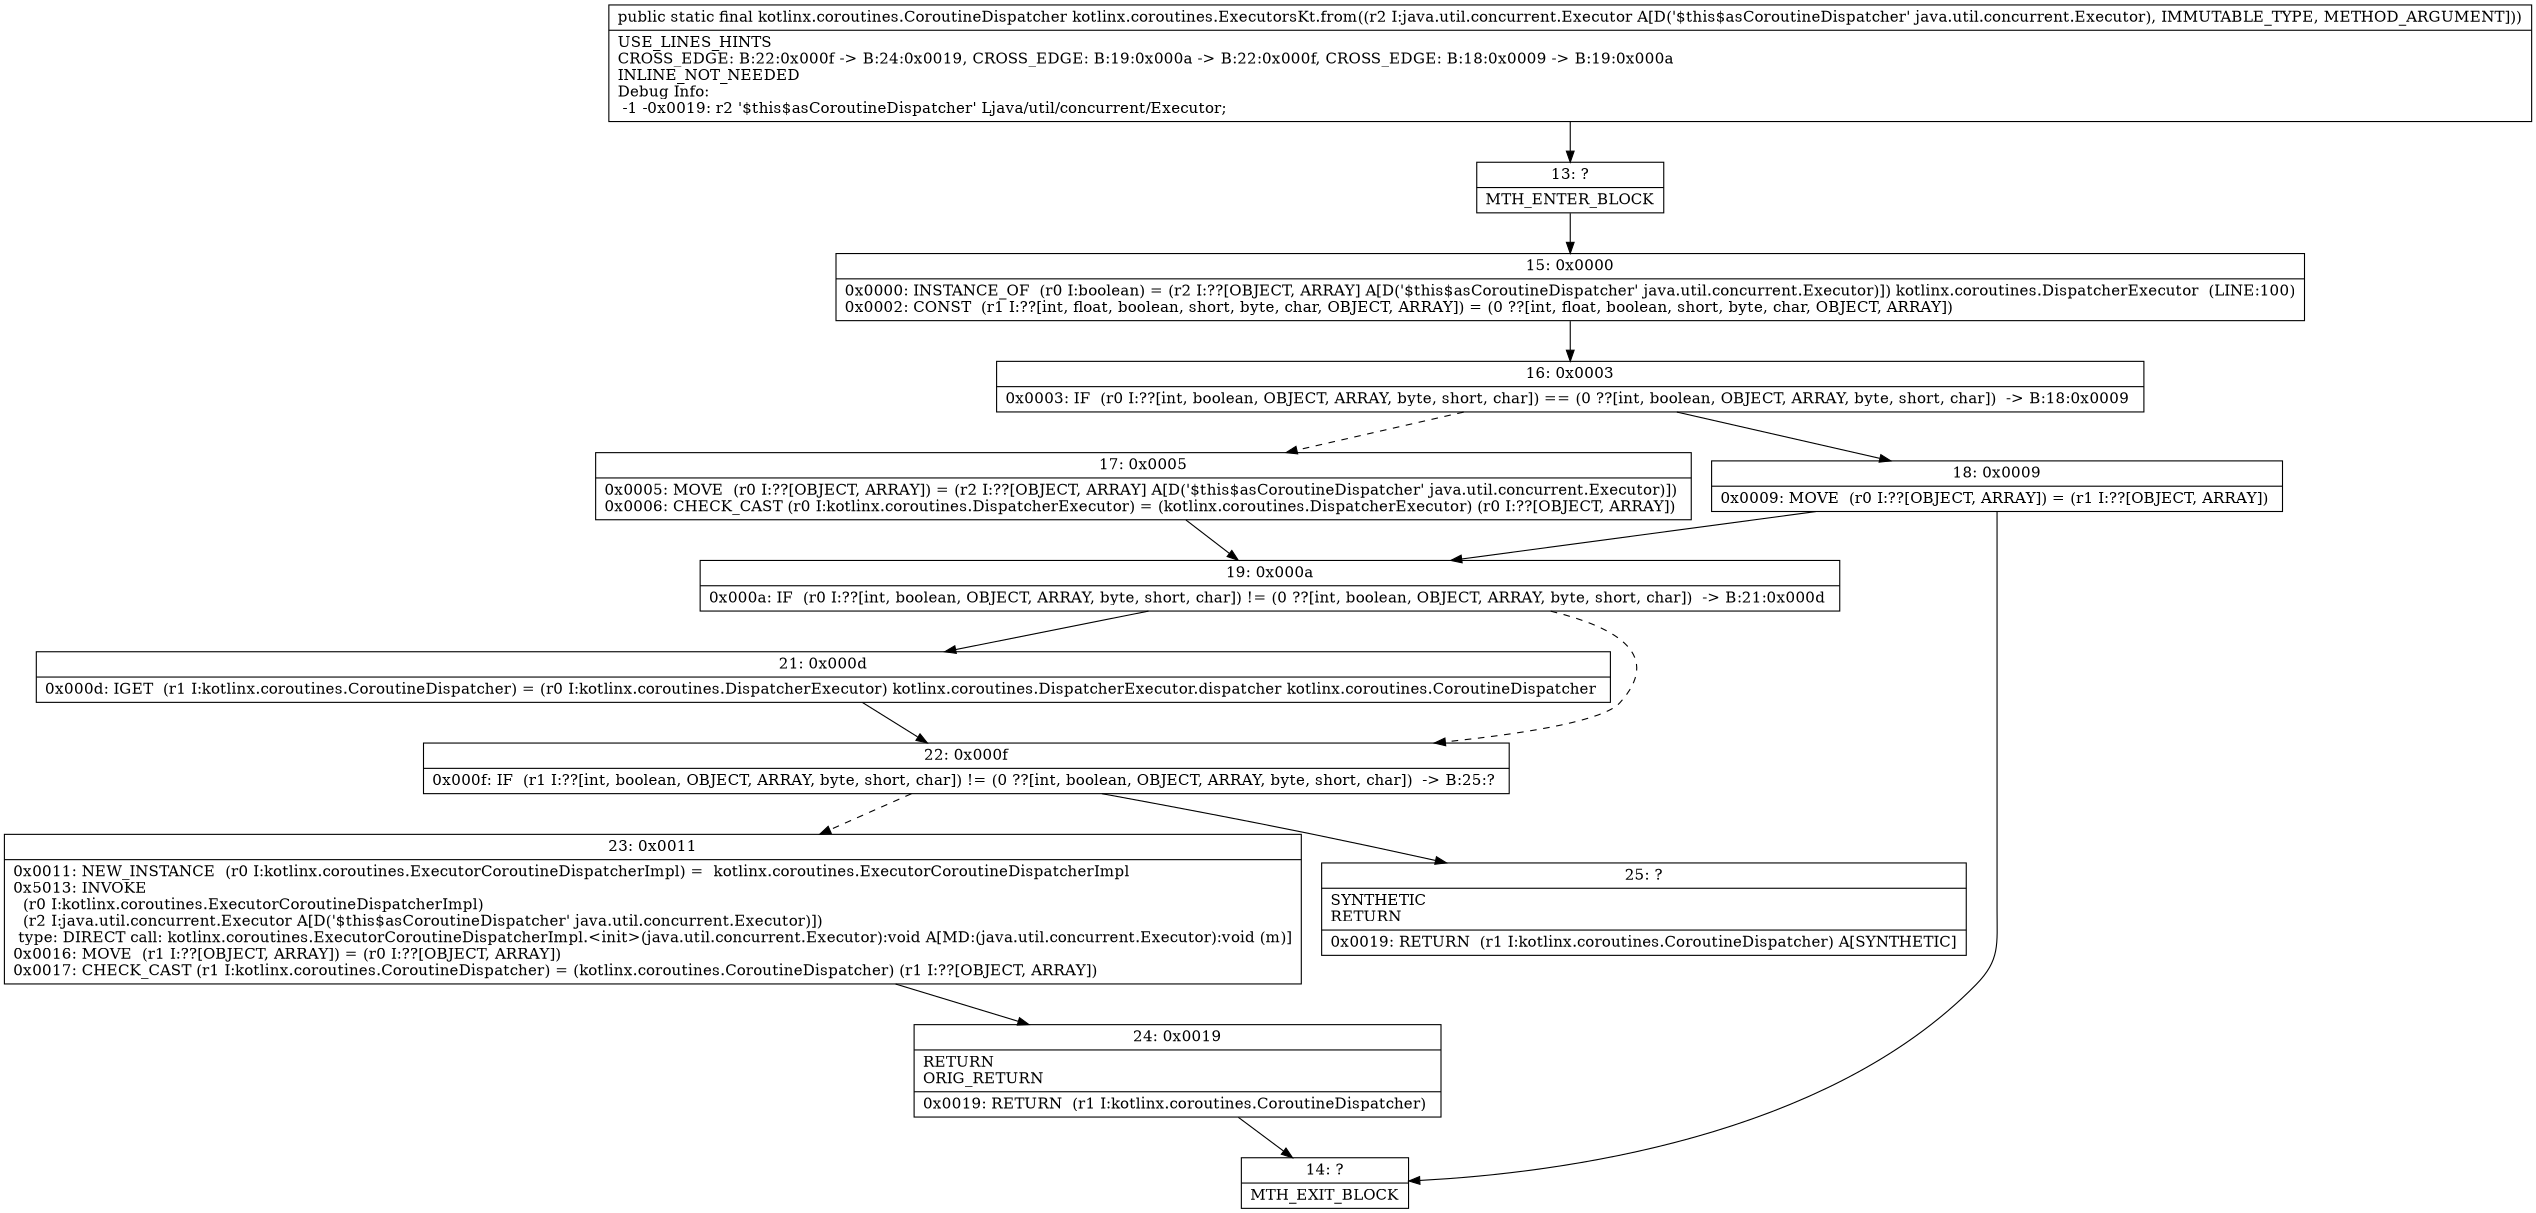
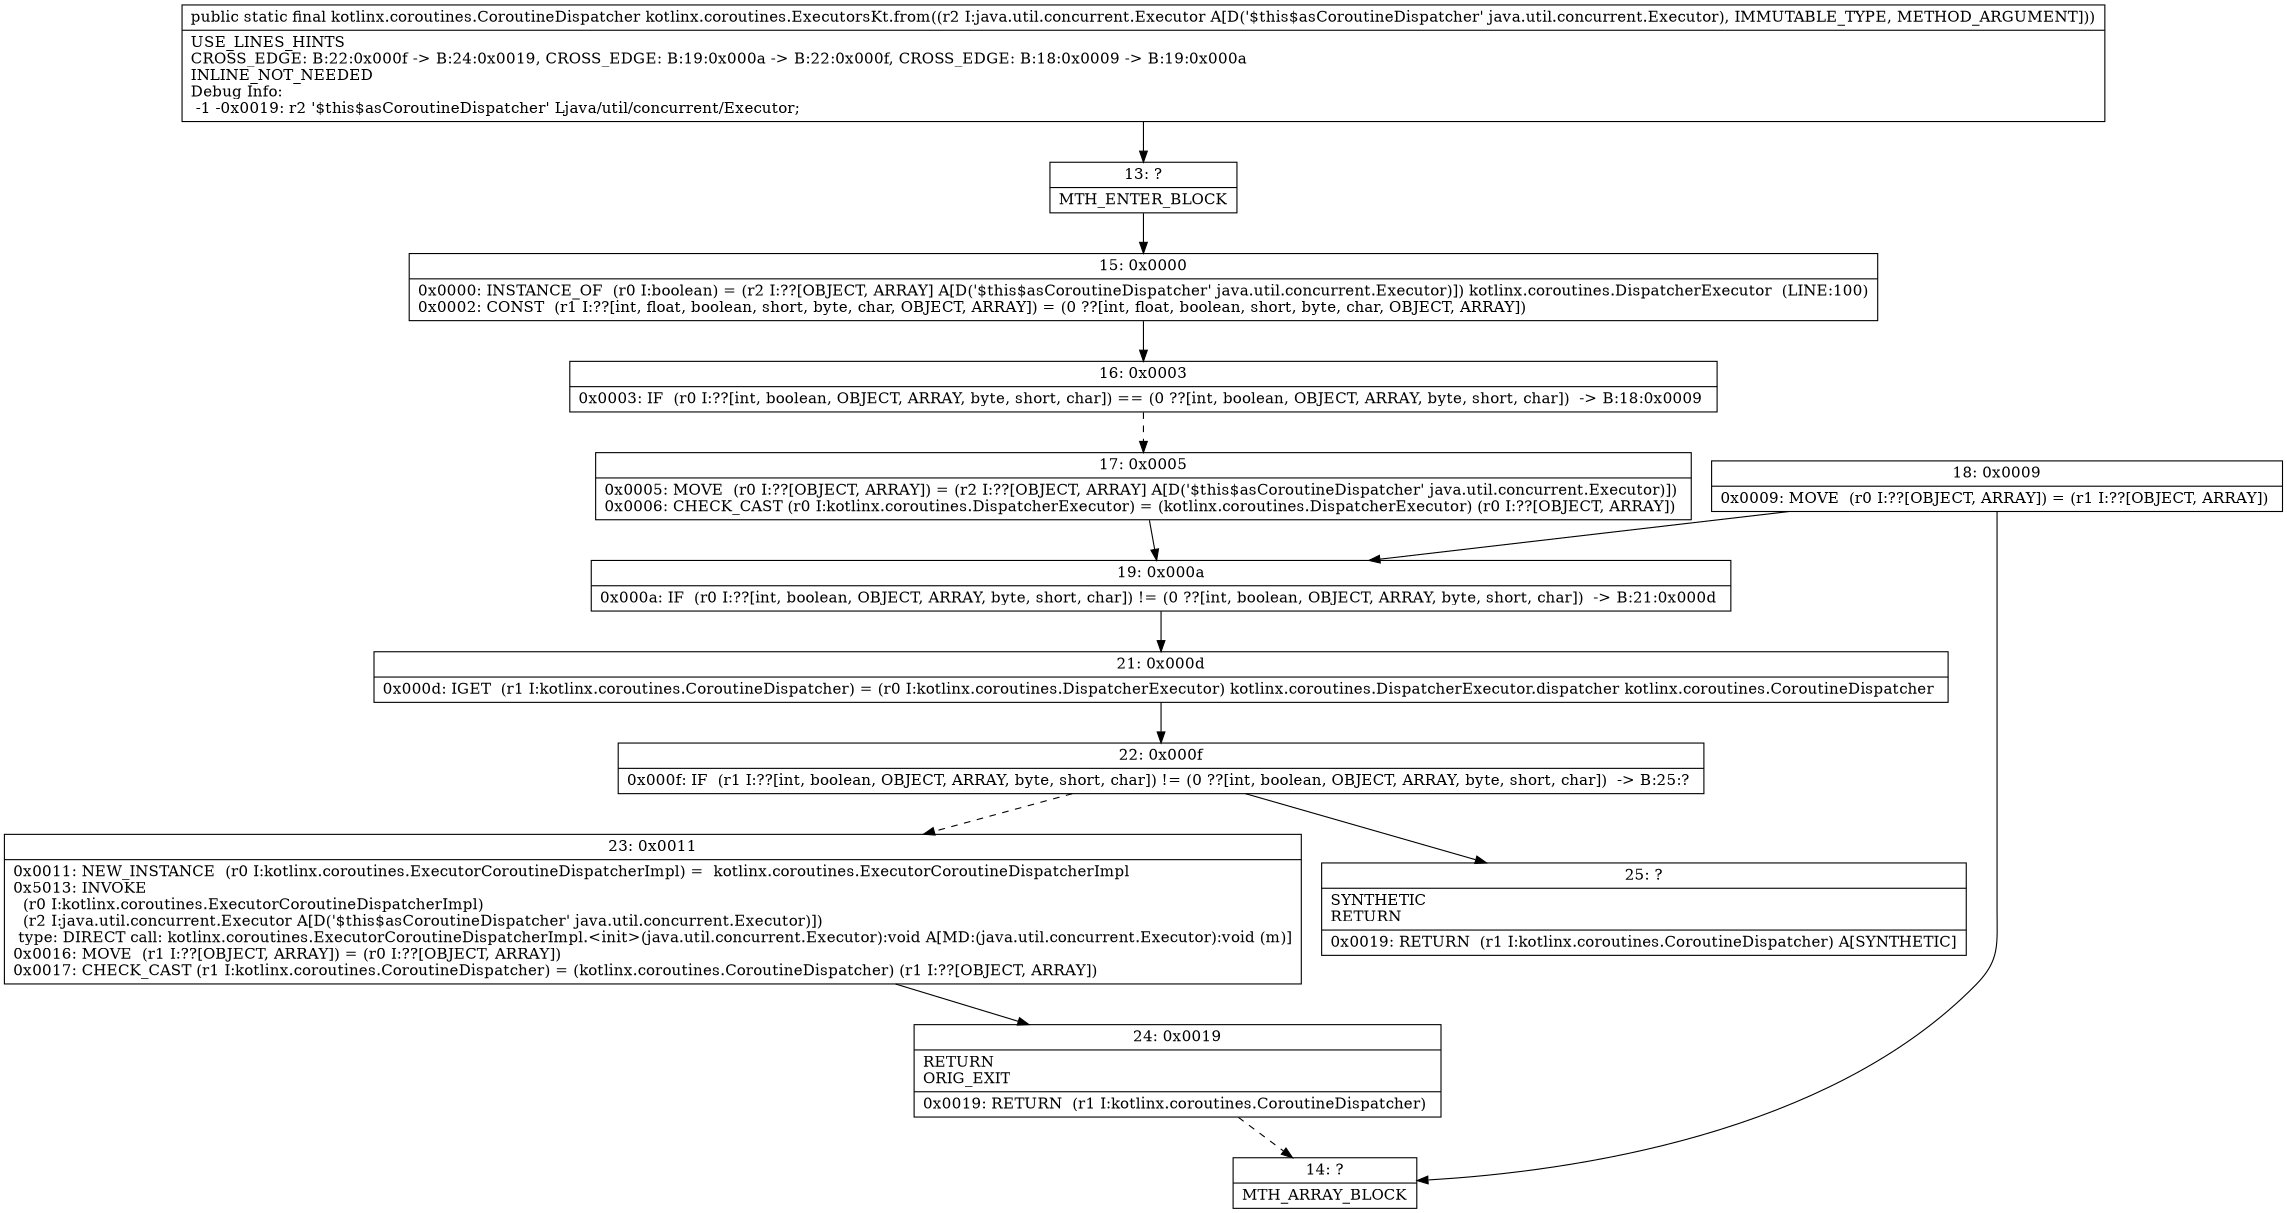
(1778, 435) -> none
(1607, 711) -> none
(983, 1079) -> (967, 1079)
(1261, 1134) -> (1261, 1134)
(1325, 1195) -> (1325, 1195)
